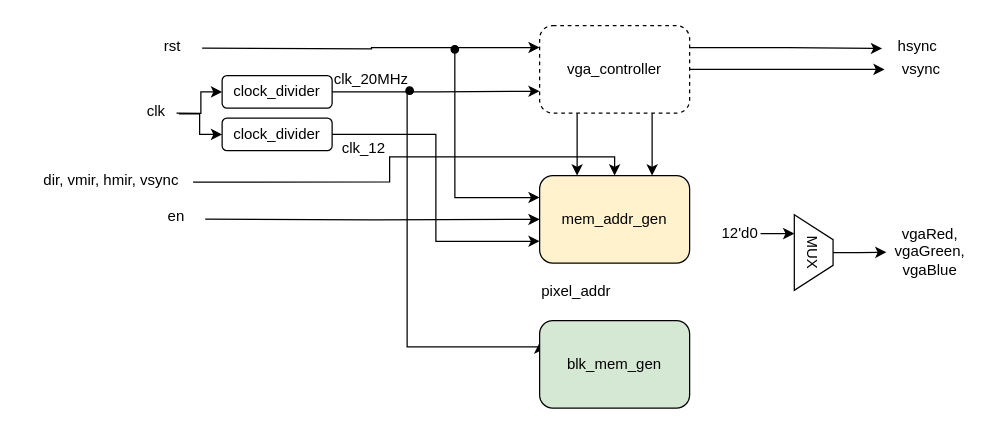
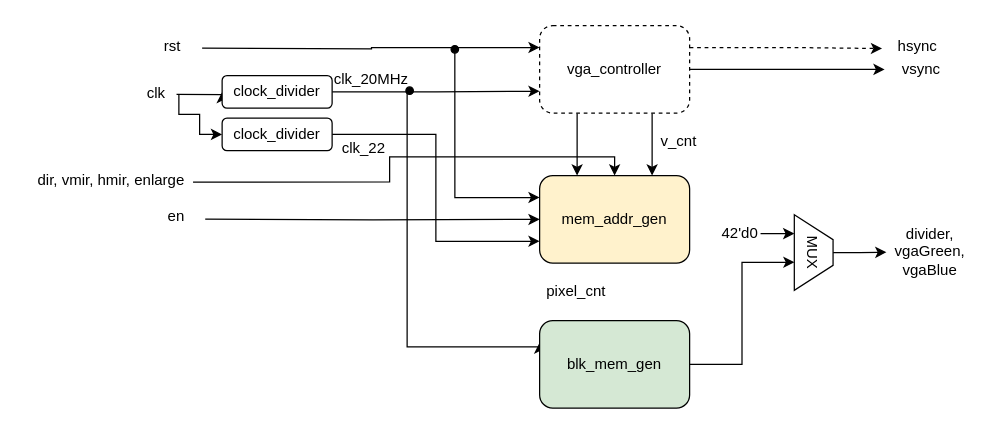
(780, 48) -> (780, 48)
(155, 112) -> (155, 93)
none -> (678, 142)
(364, 148) -> (364, 148)
(111, 181) -> (111, 181)
(740, 233) -> (740, 233)
(930, 252) -> (930, 252)
(576, 292) -> (576, 292)
none -> (742, 317)
